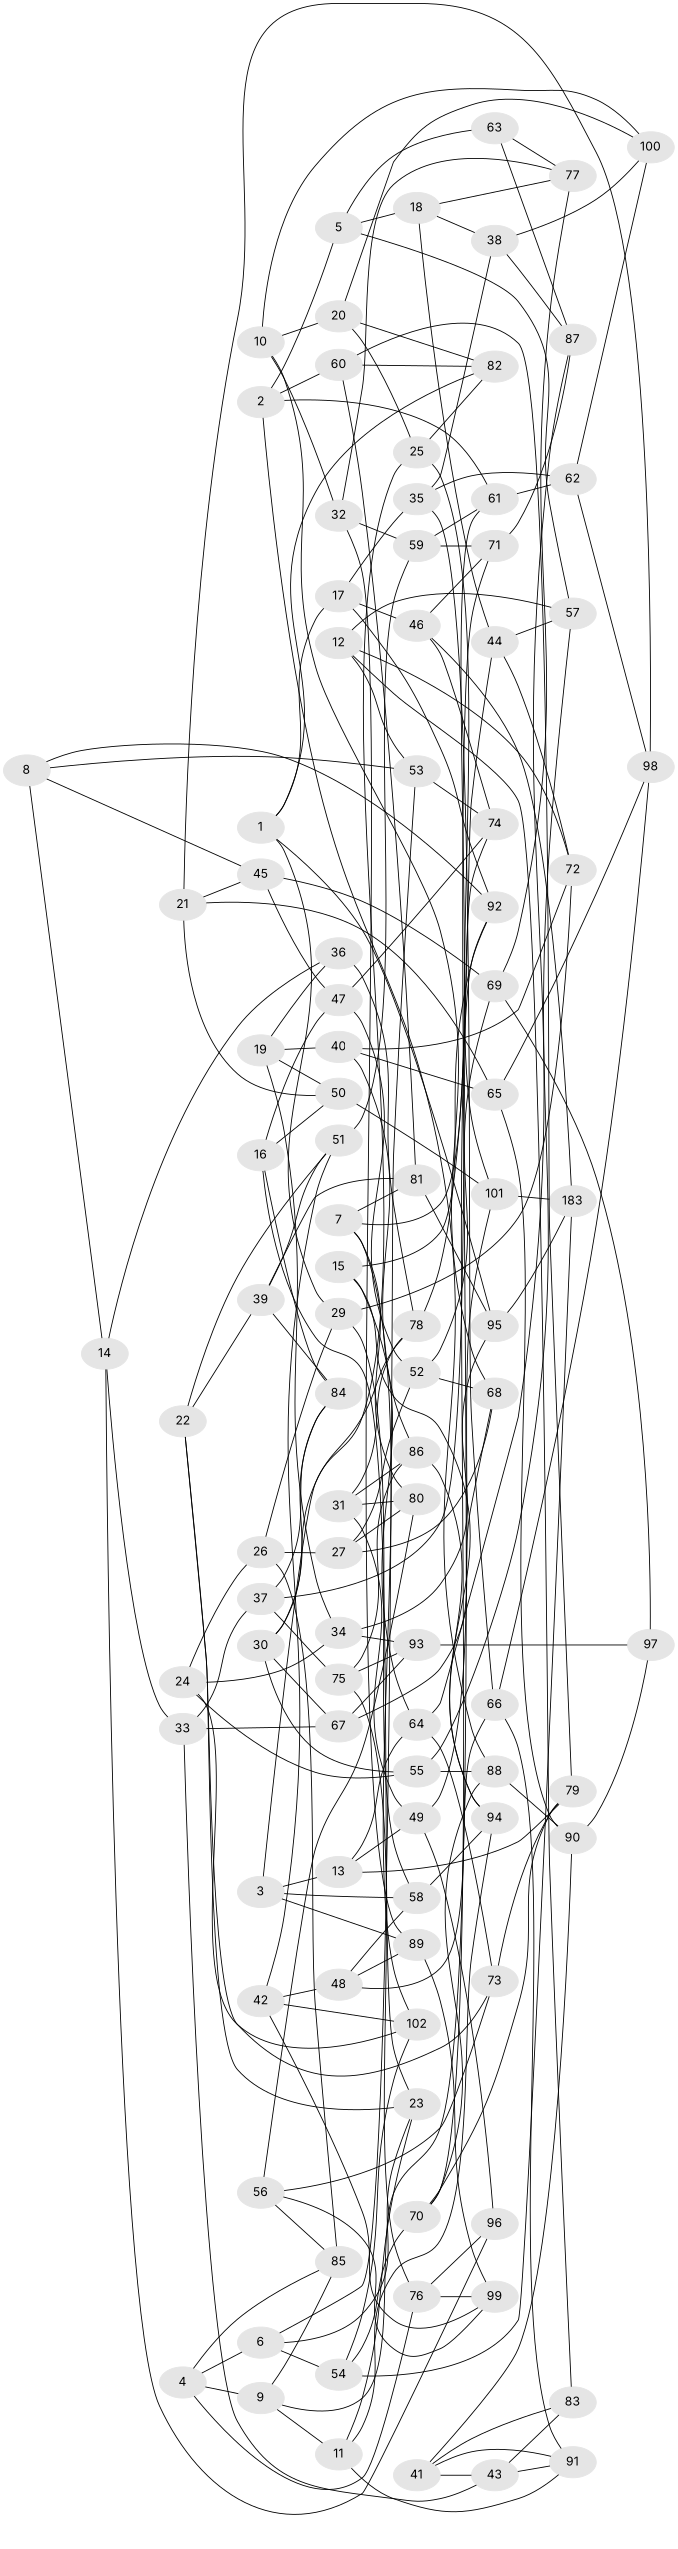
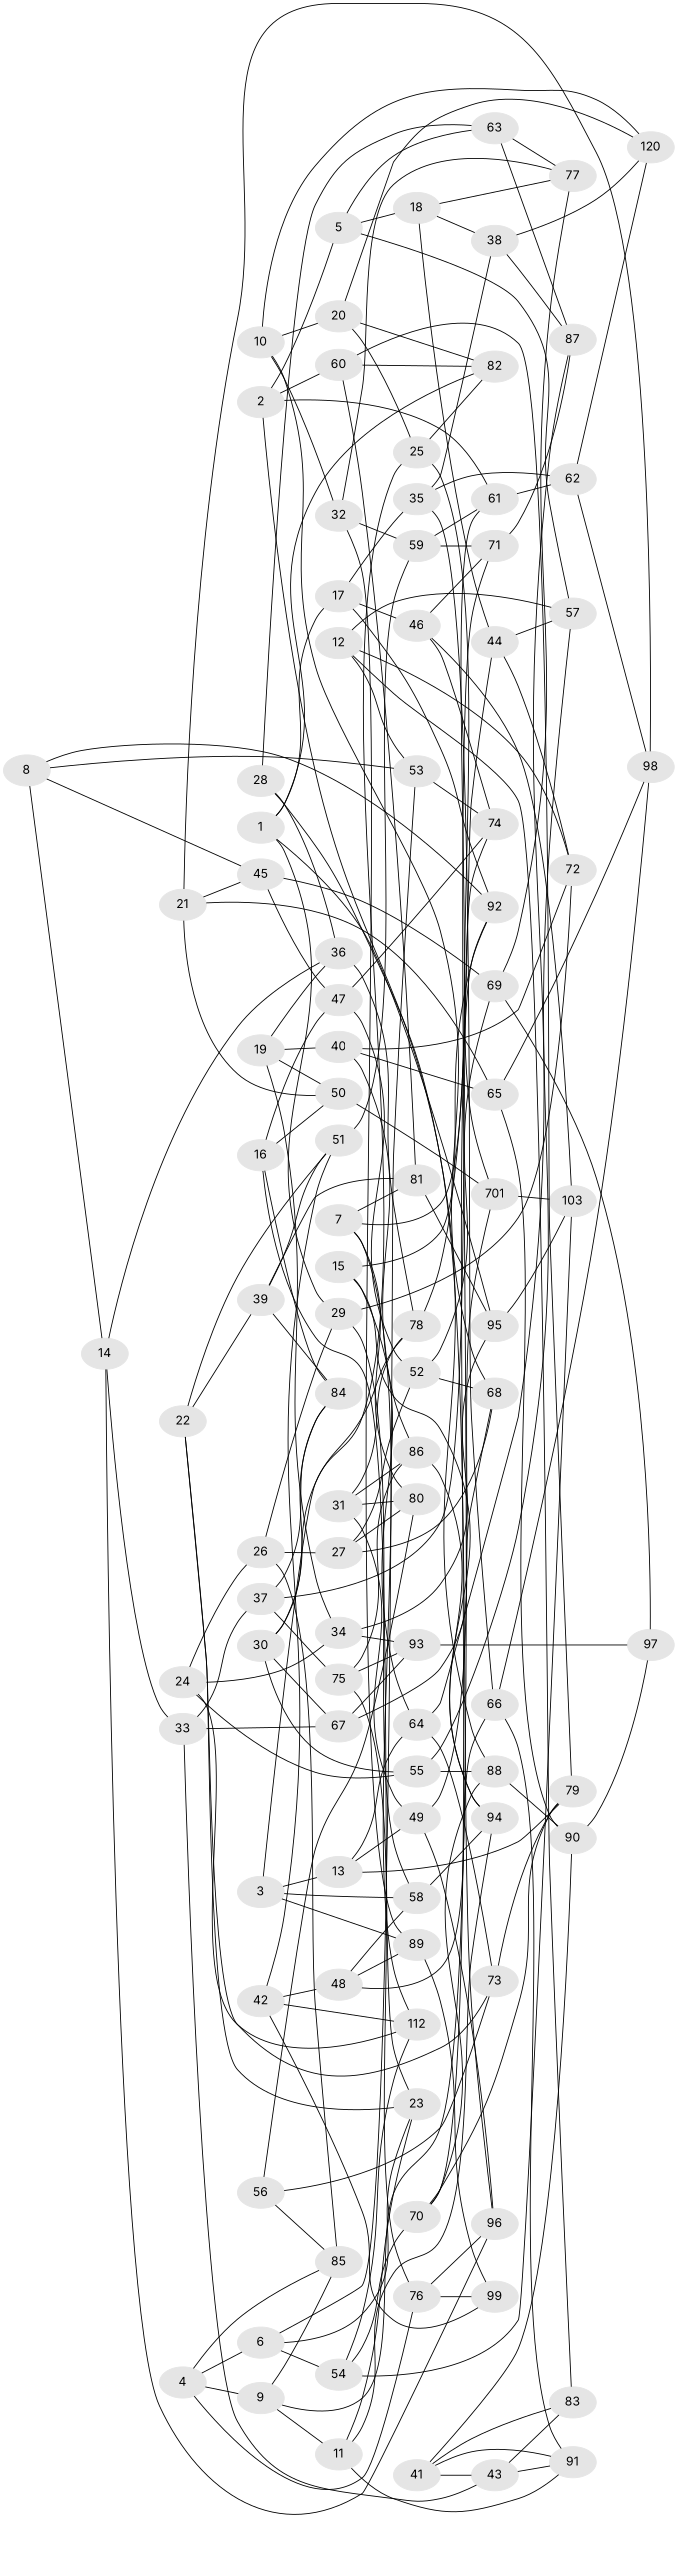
(651, 147) -> (651, 147)
none -> (261, 781)
(495, 1194) -> (495, 1194)
(573, 1201) -> (573, 1201)
(417, 2025) -> (417, 2025)
(391, 2346) -> none
